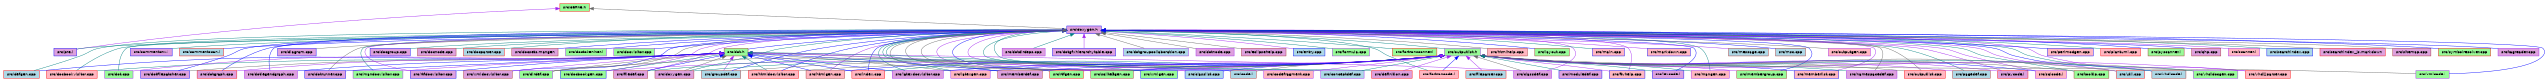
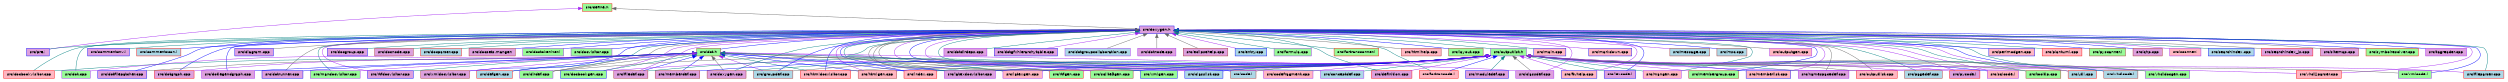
(915, 40) -> (1843, 35)
(2353, 52) -> (2287, 52)
(588, 61) -> (553, 60)
